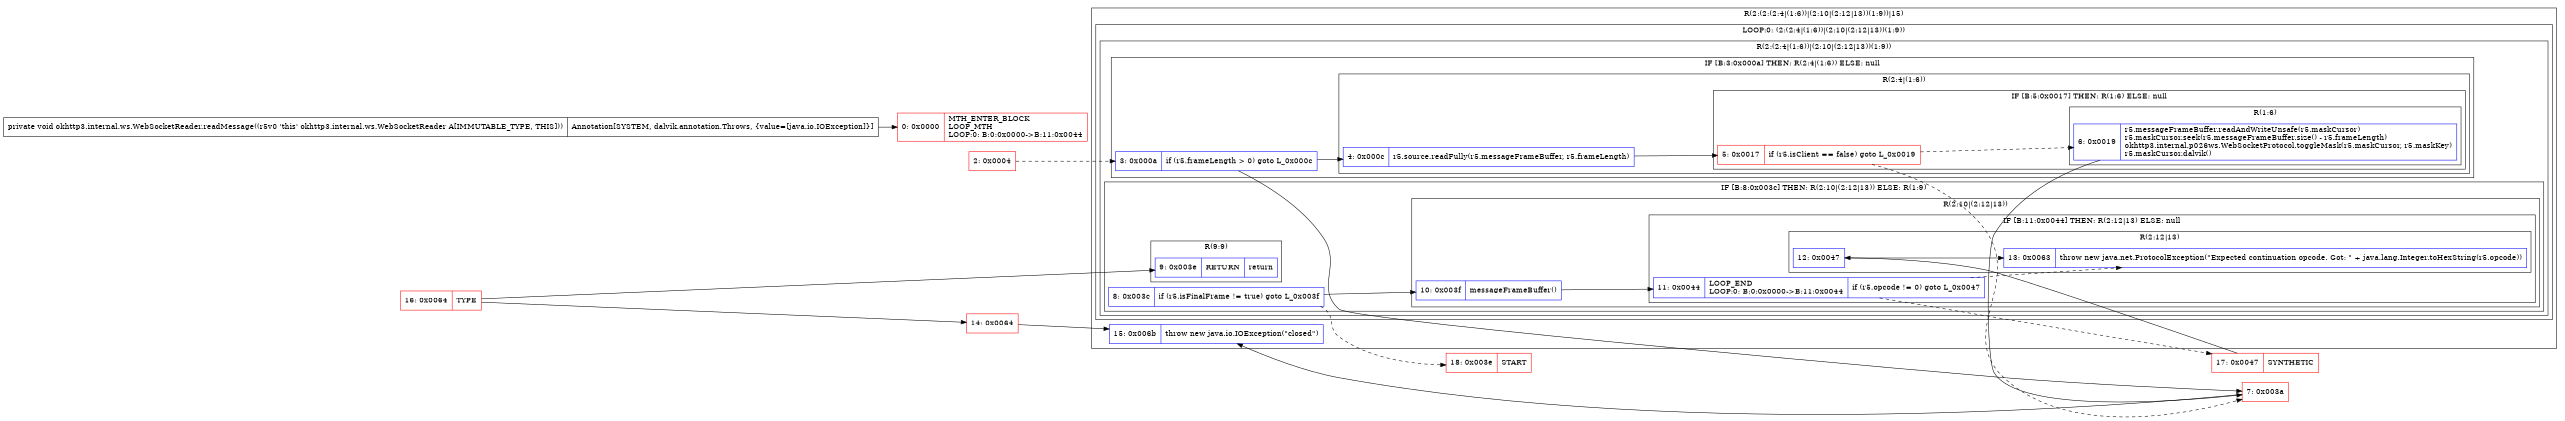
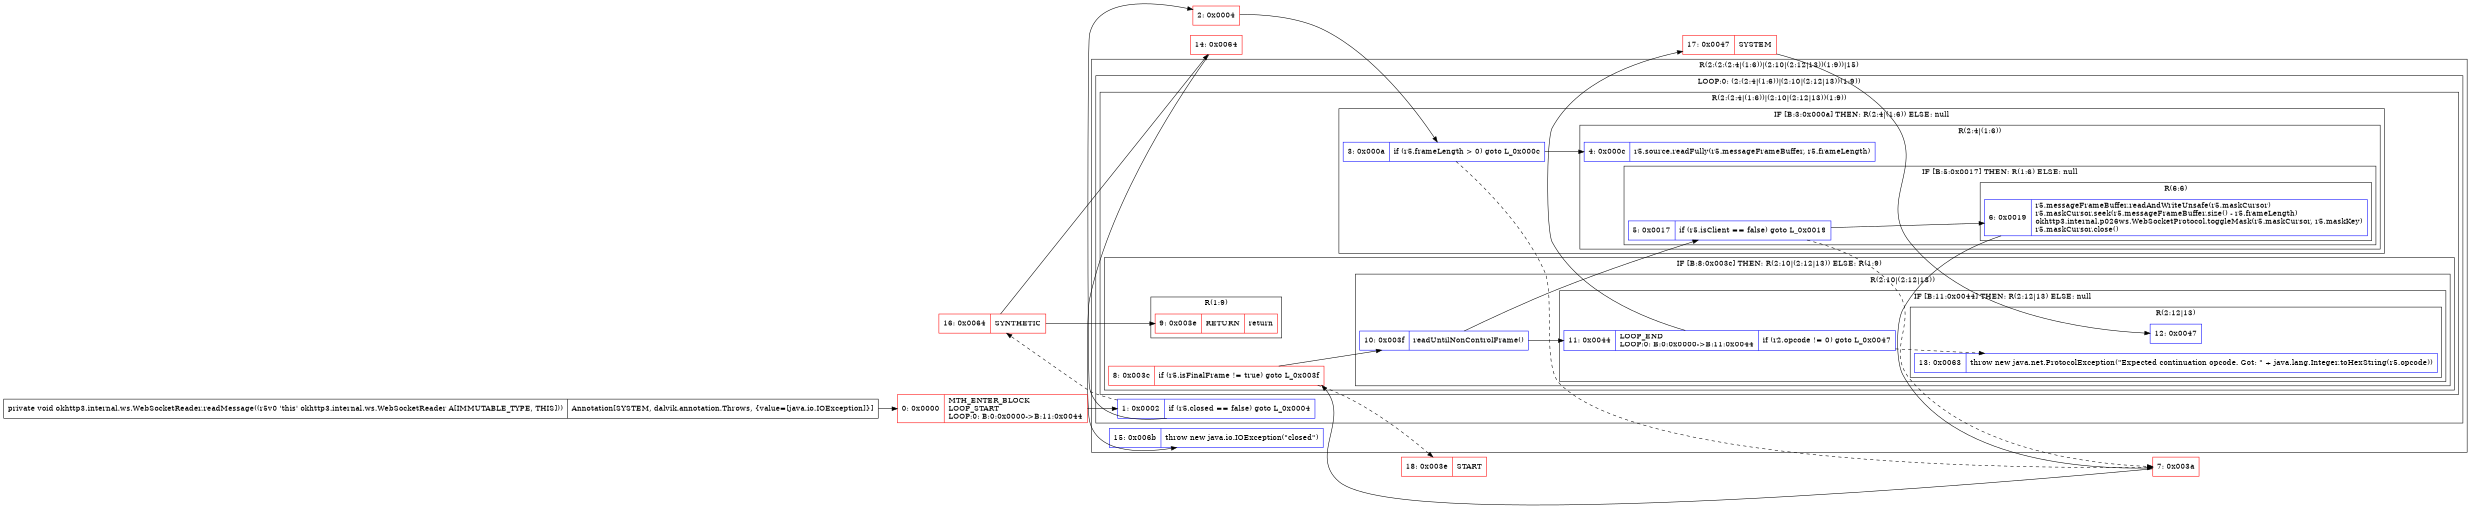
(2265, 113) -> (2176, 189)
(971, 127) -> (974, 408)
(1994, 150) -> (1905, 225)
(2168, 154) -> (2077, 229)
(1819, 155) -> (1730, 230)
(1673, 156) -> (1577, 282)
(1063, 161) -> (1353, 49)
(1216, 247) -> (1216, 303)
(1922, 258) -> none
(1216, 268) -> (1216, 324)
(1916, 288) -> (1827, 340)
(1513, 290) -> (1469, 340)
(1216, 297) -> (1216, 376)
(467, 300) -> (1018, 323)
(2043, 325) -> (1548, 192)
(1722, 352) -> (1720, 441)
(2291, 363) -> (1755, 45)
none -> (1216, 409)
(1739, 413) -> (1696, 501)
